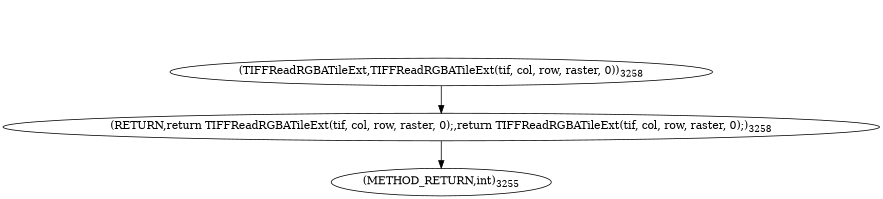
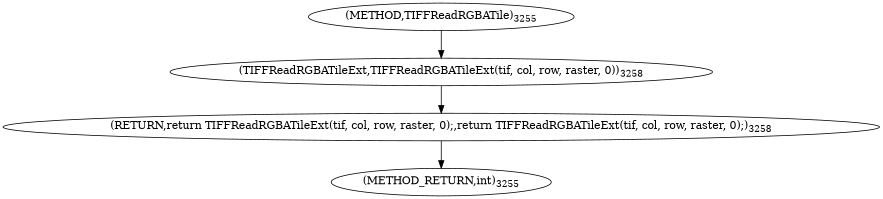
none -> (441, 17)
